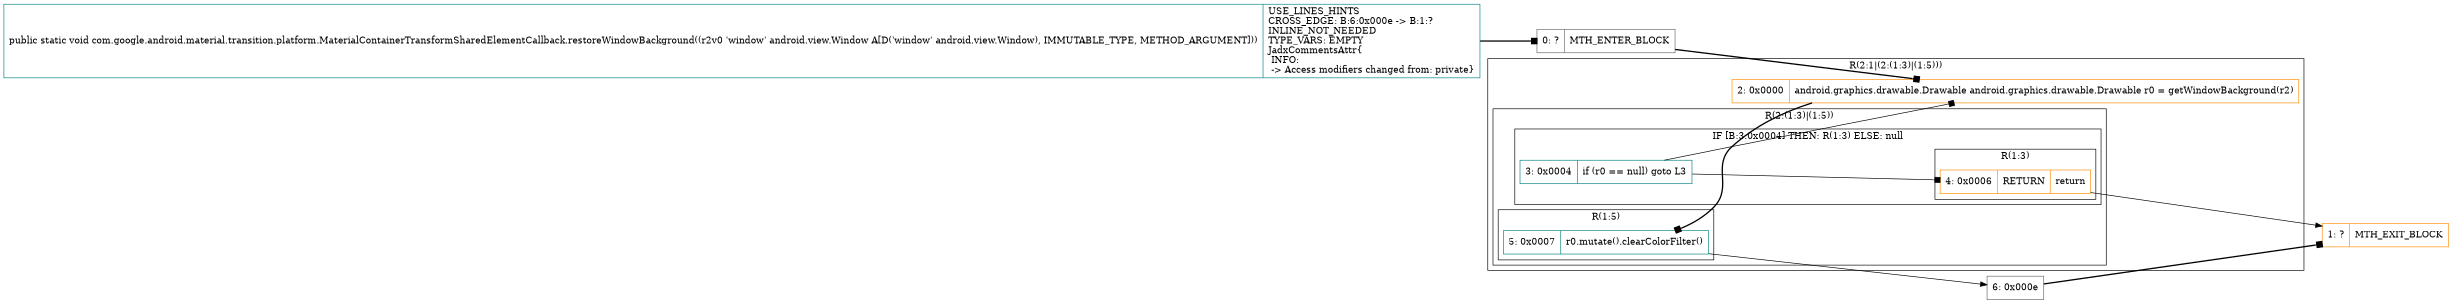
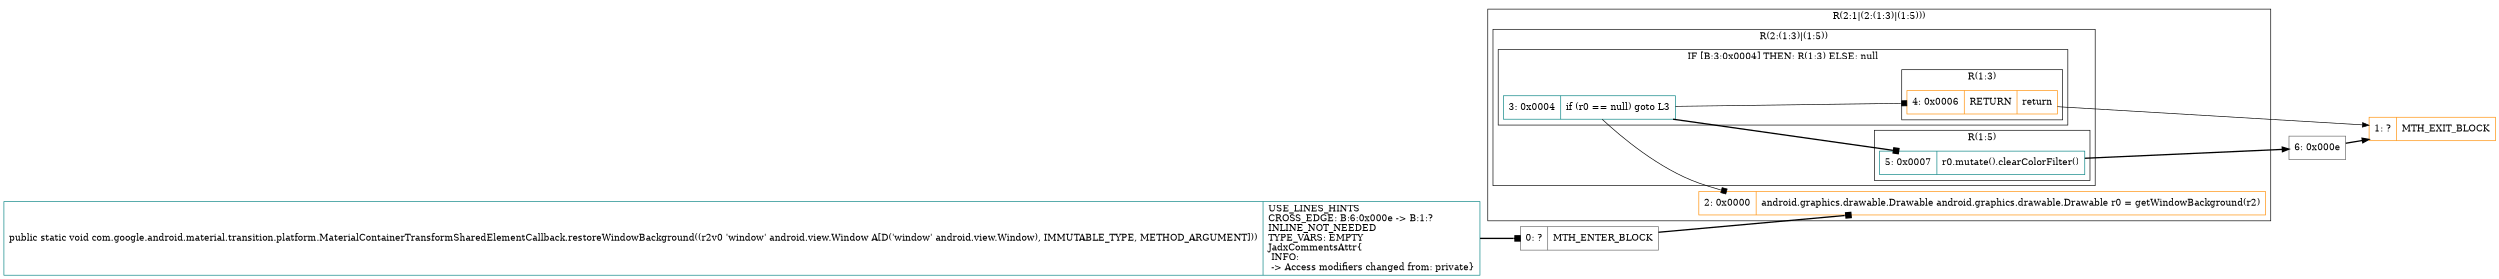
(1728, 151) -> (1783, 135)
(2180, 265) -> (2354, 142)
(1899, 275) -> (2184, 154)
